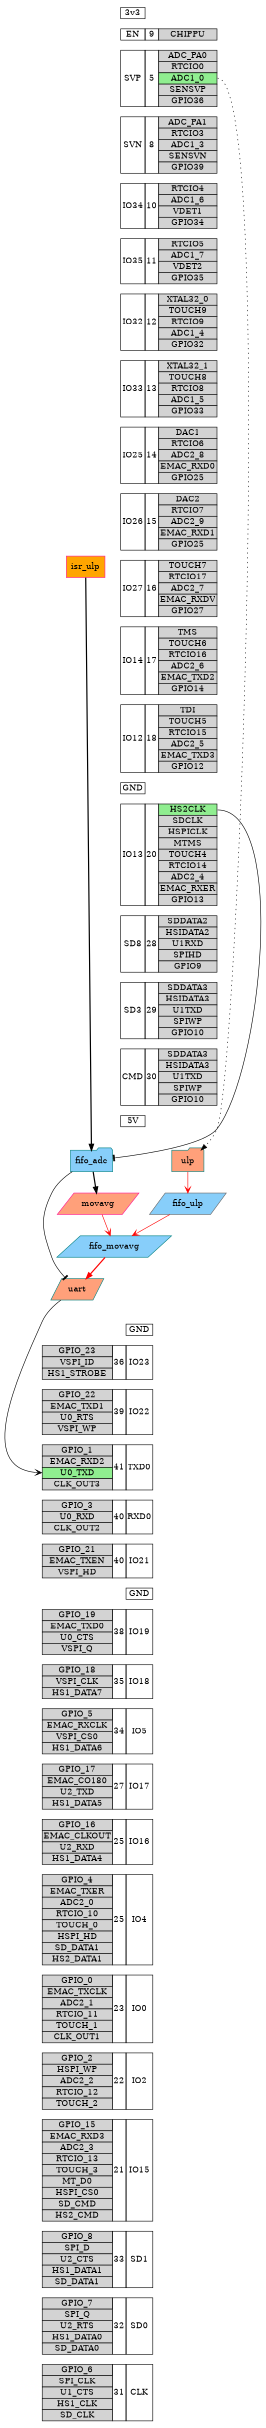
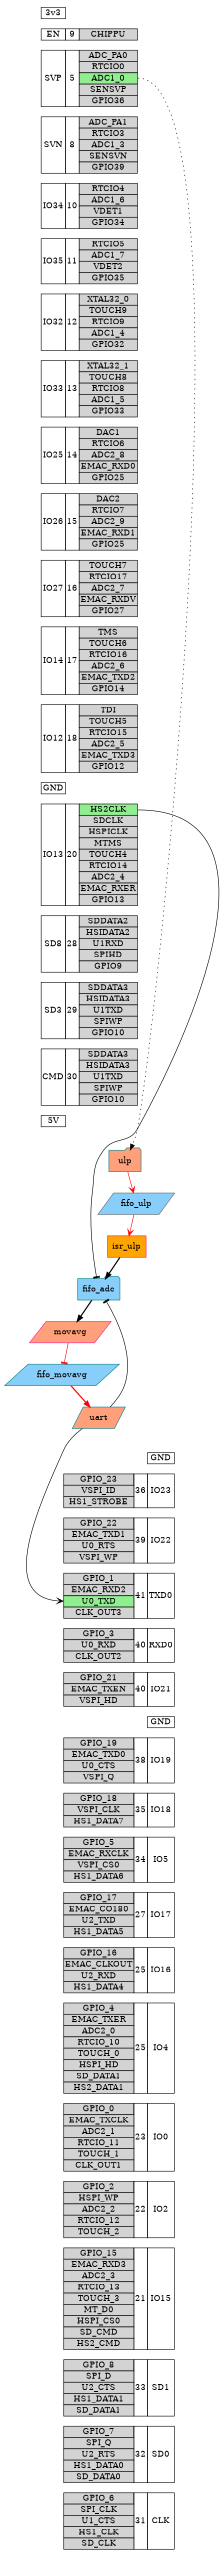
(44, 1221) -> (127, 1355)
(105, 1222) -> (66, 1352)
(154, 1224) -> (132, 1222)
